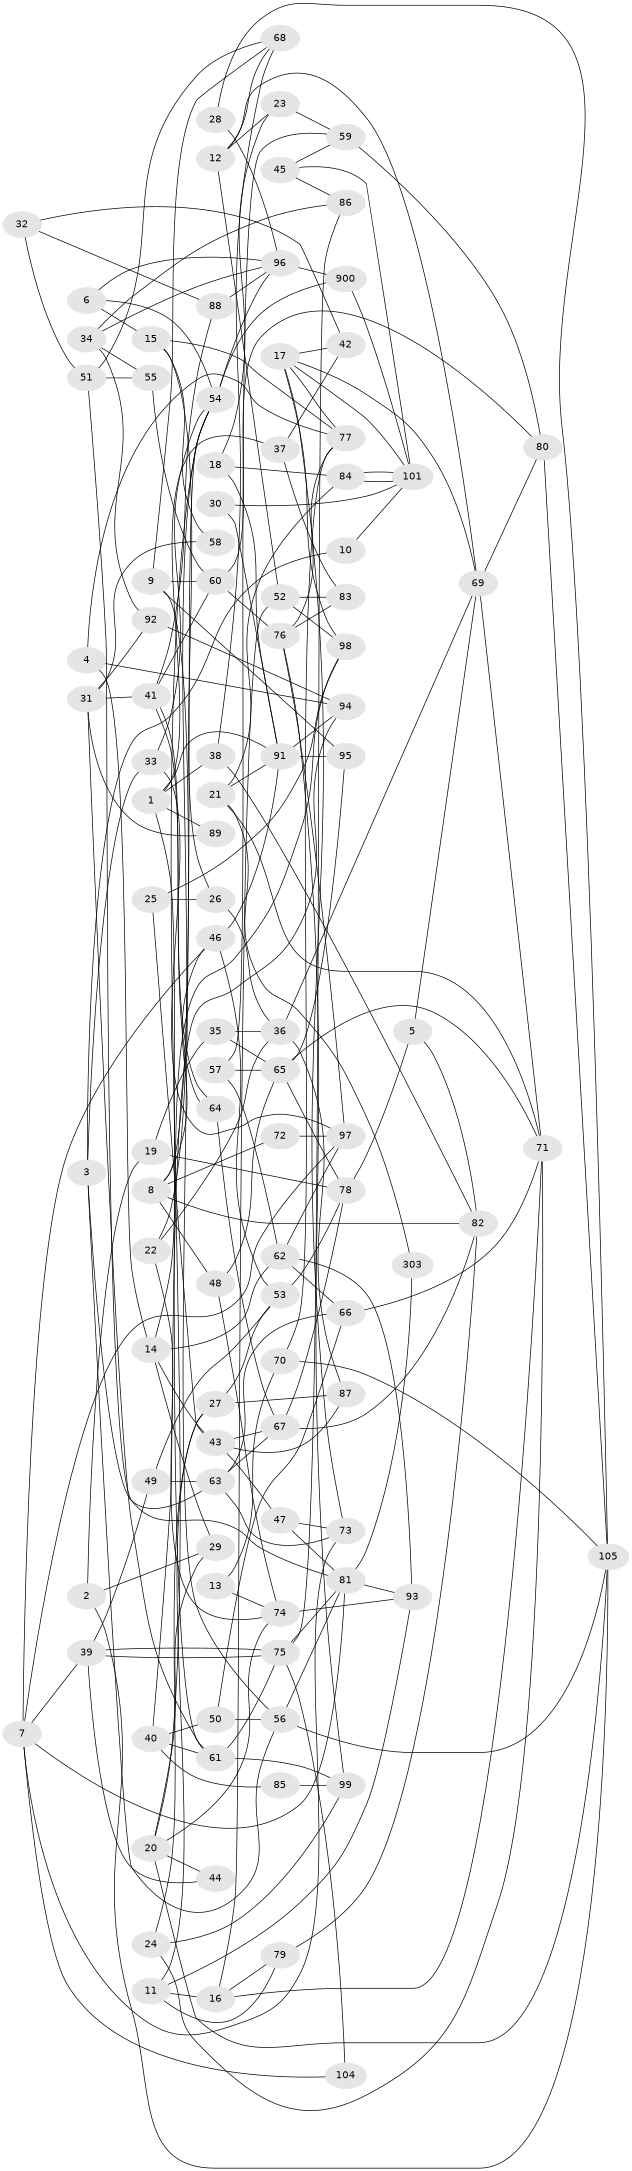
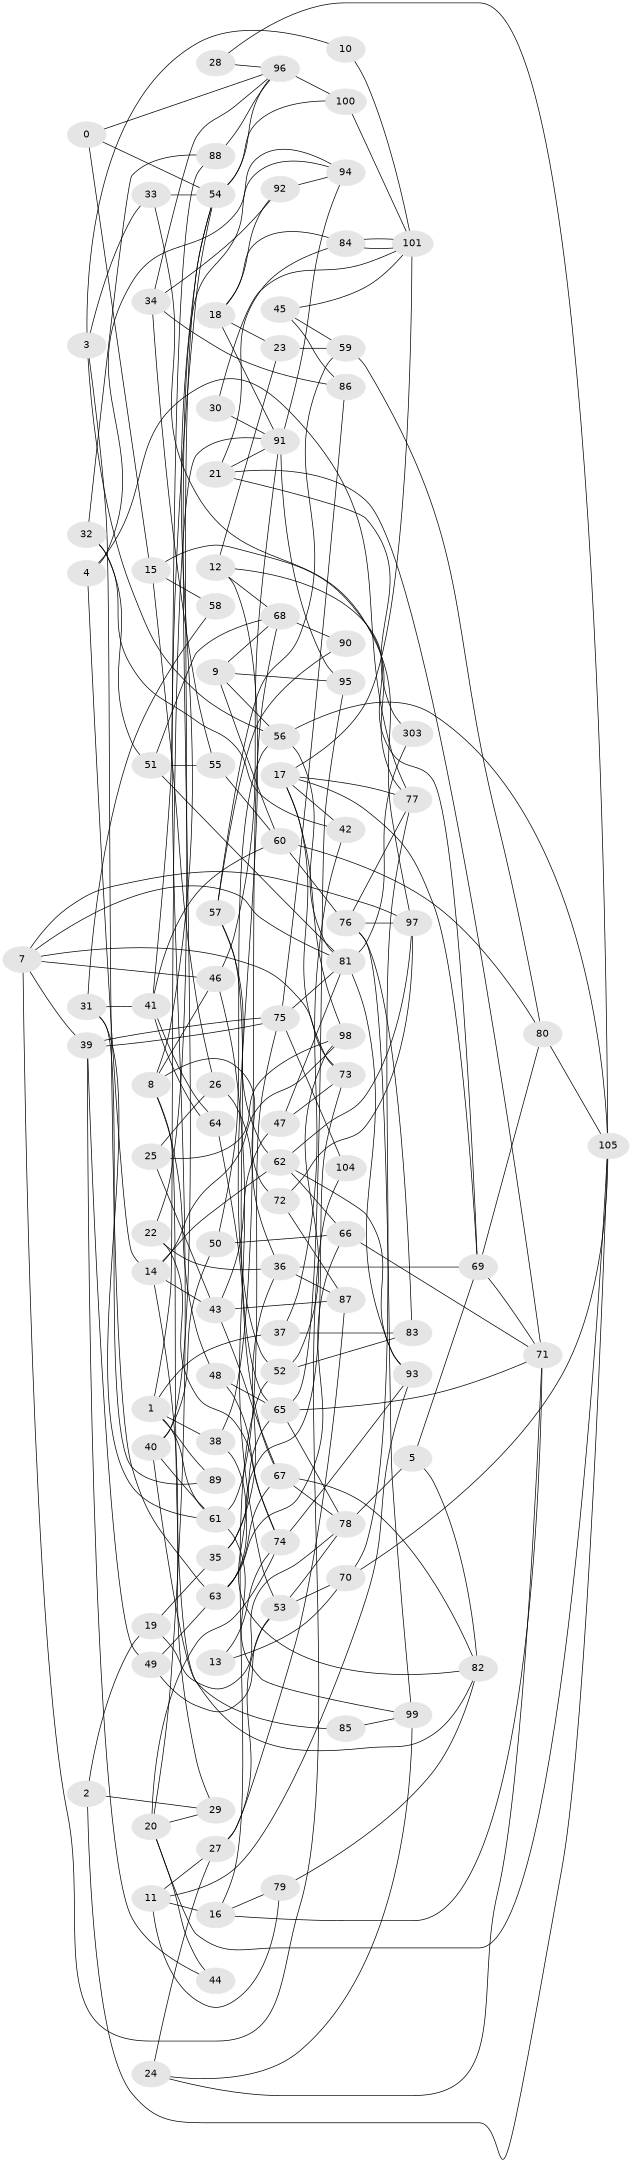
(346, 279) -> (346, 102)
(87, 300) -> (87, 135)
none -> (346, 644)
(121, 661) -> (250, 241)
none -> (301, 1232)
none -> (312, 1593)
